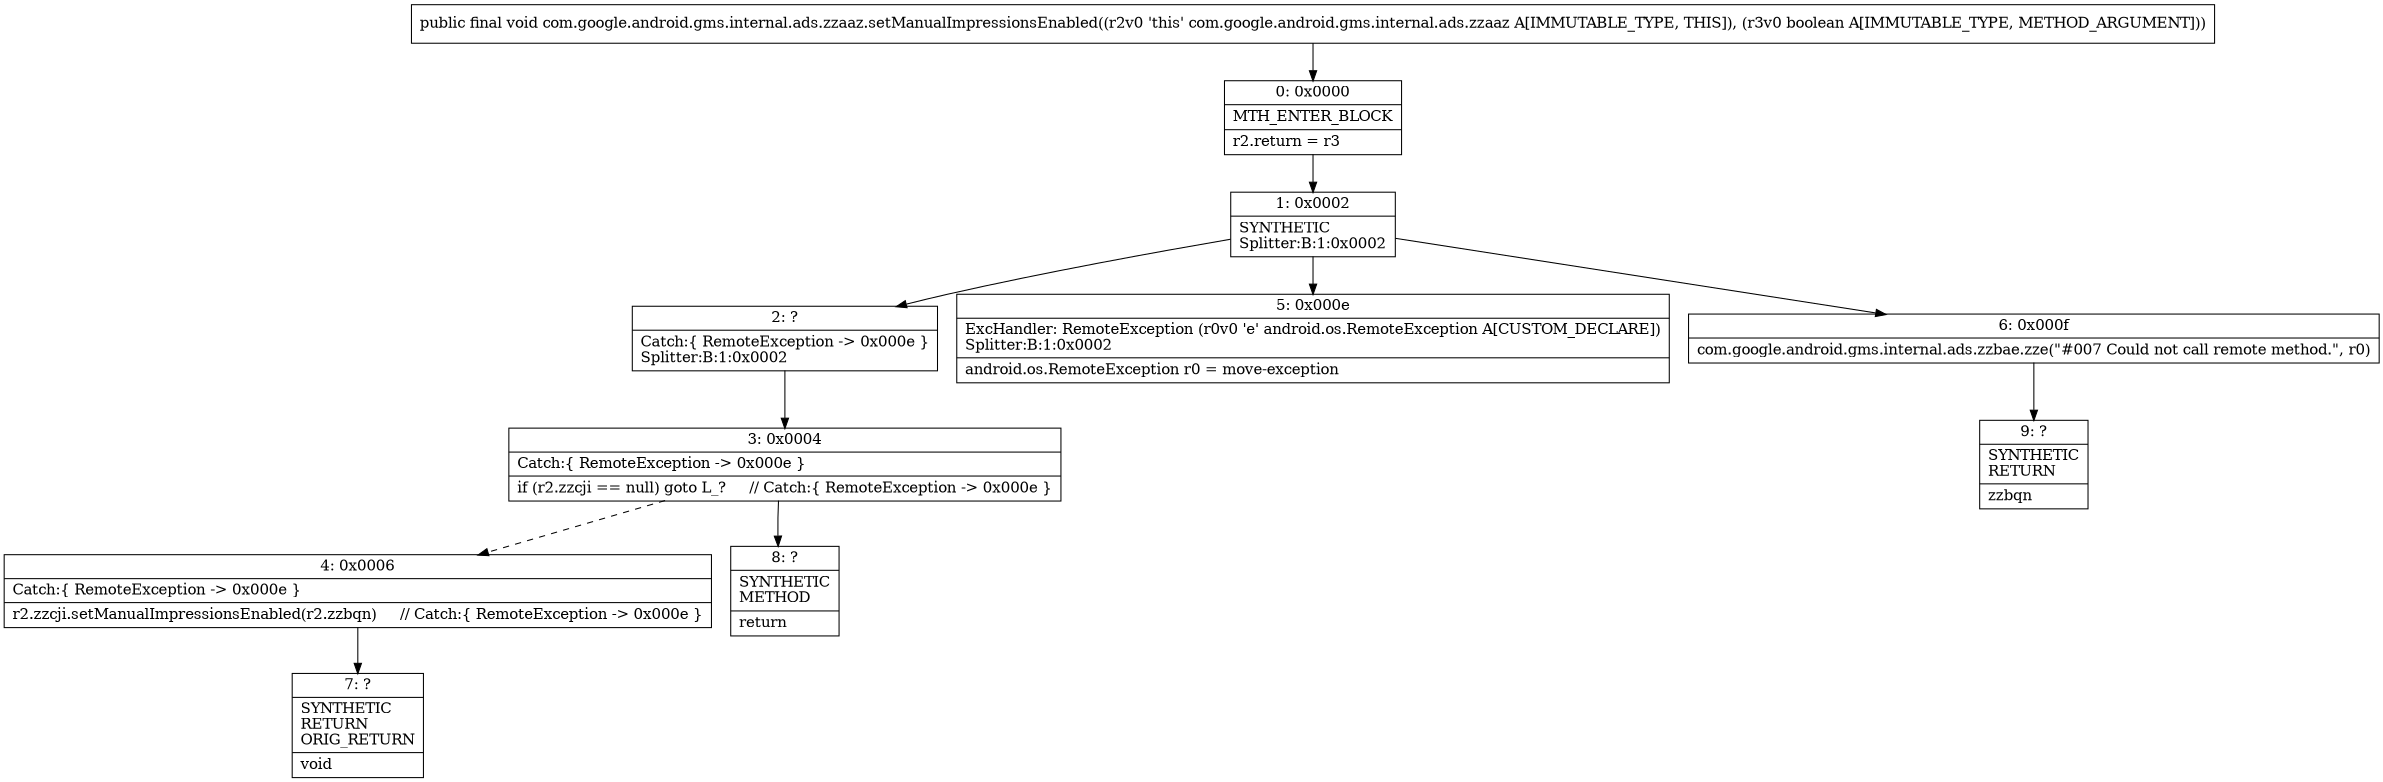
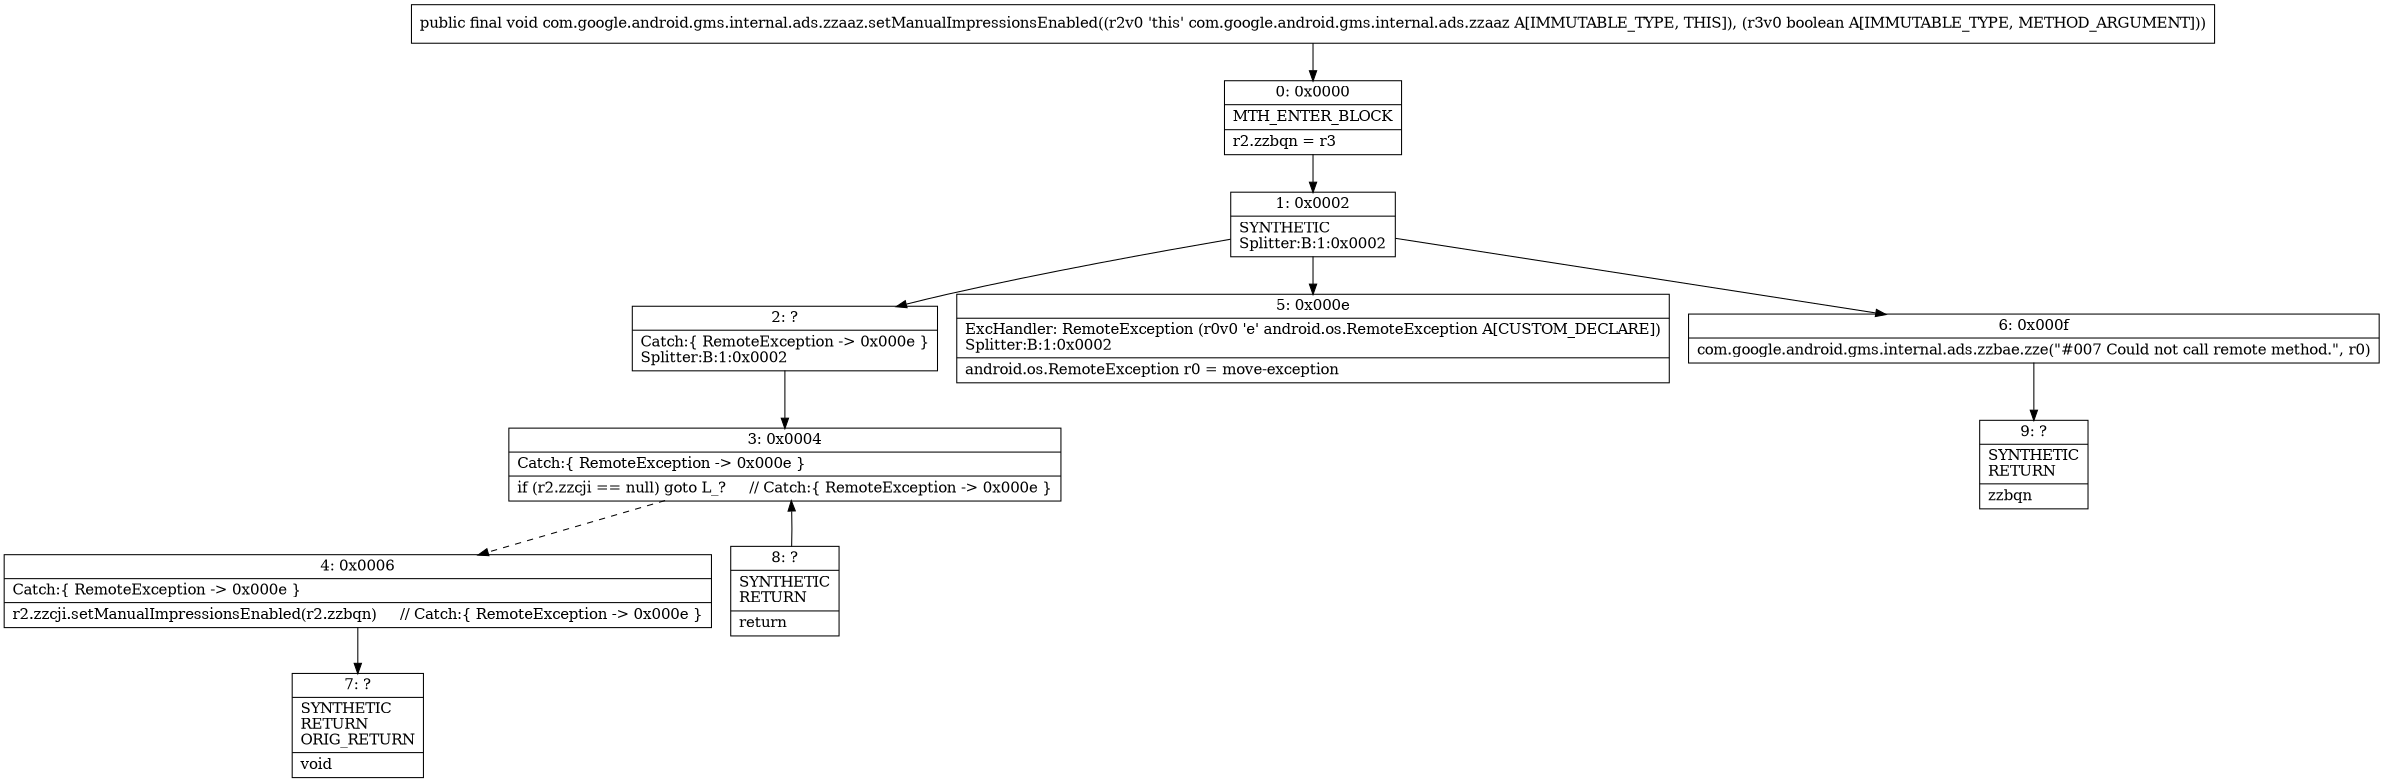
(1286, 142) -> (1285, 142)
(778, 518) -> (792, 529)
(775, 598) -> (773, 598)
